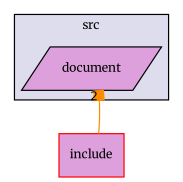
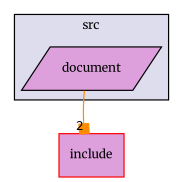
(100, 118) -> (83, 108)
